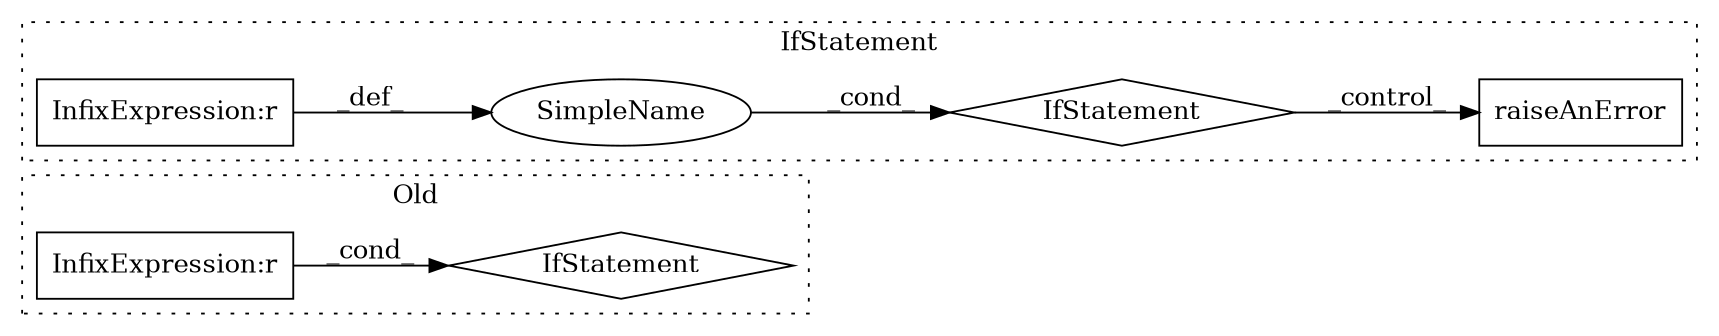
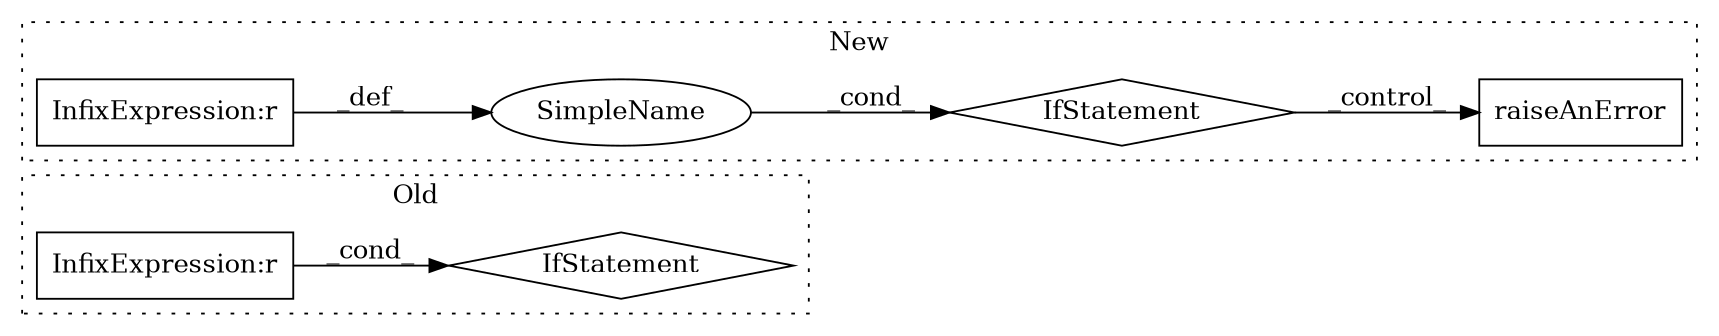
(860, 43) -> (860, 43)
